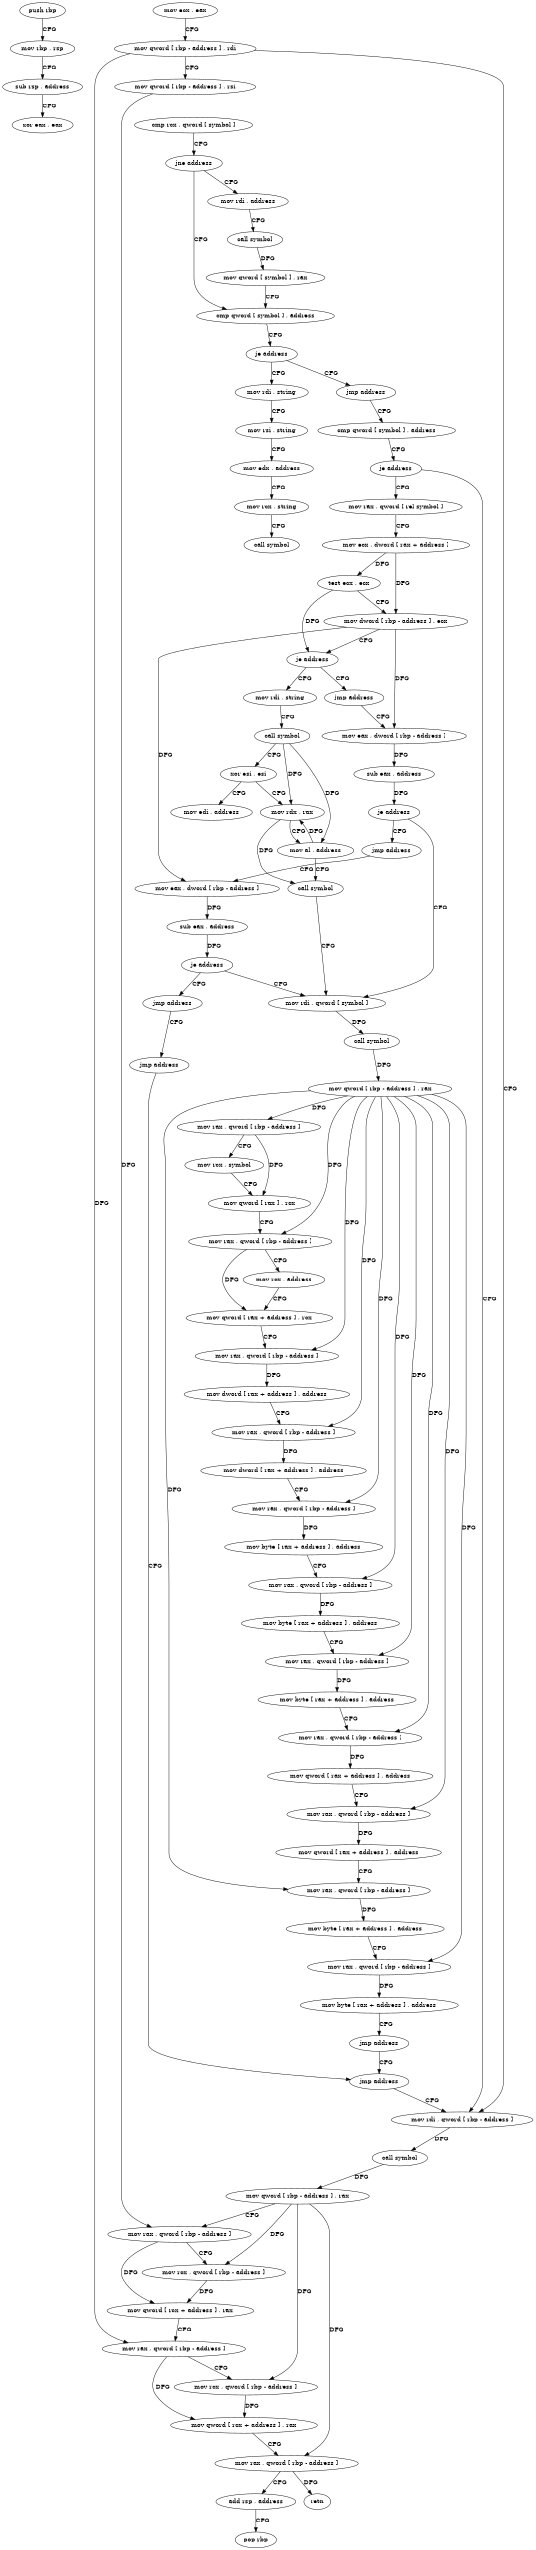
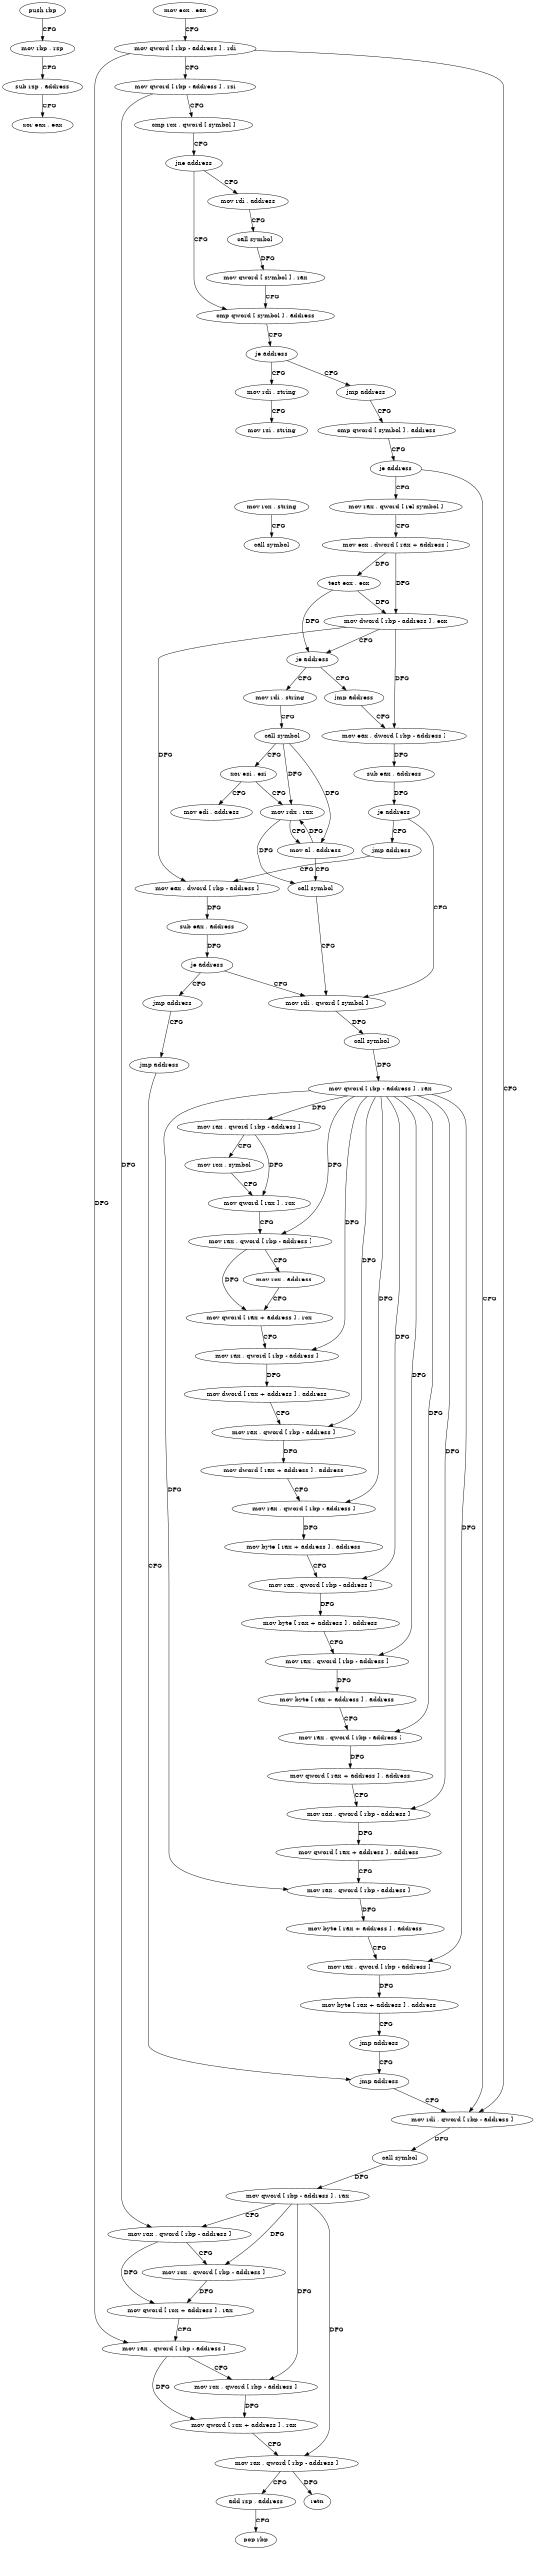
none -> (189, 104)
(272, 469) -> none
(383, 602) -> (383, 602)
